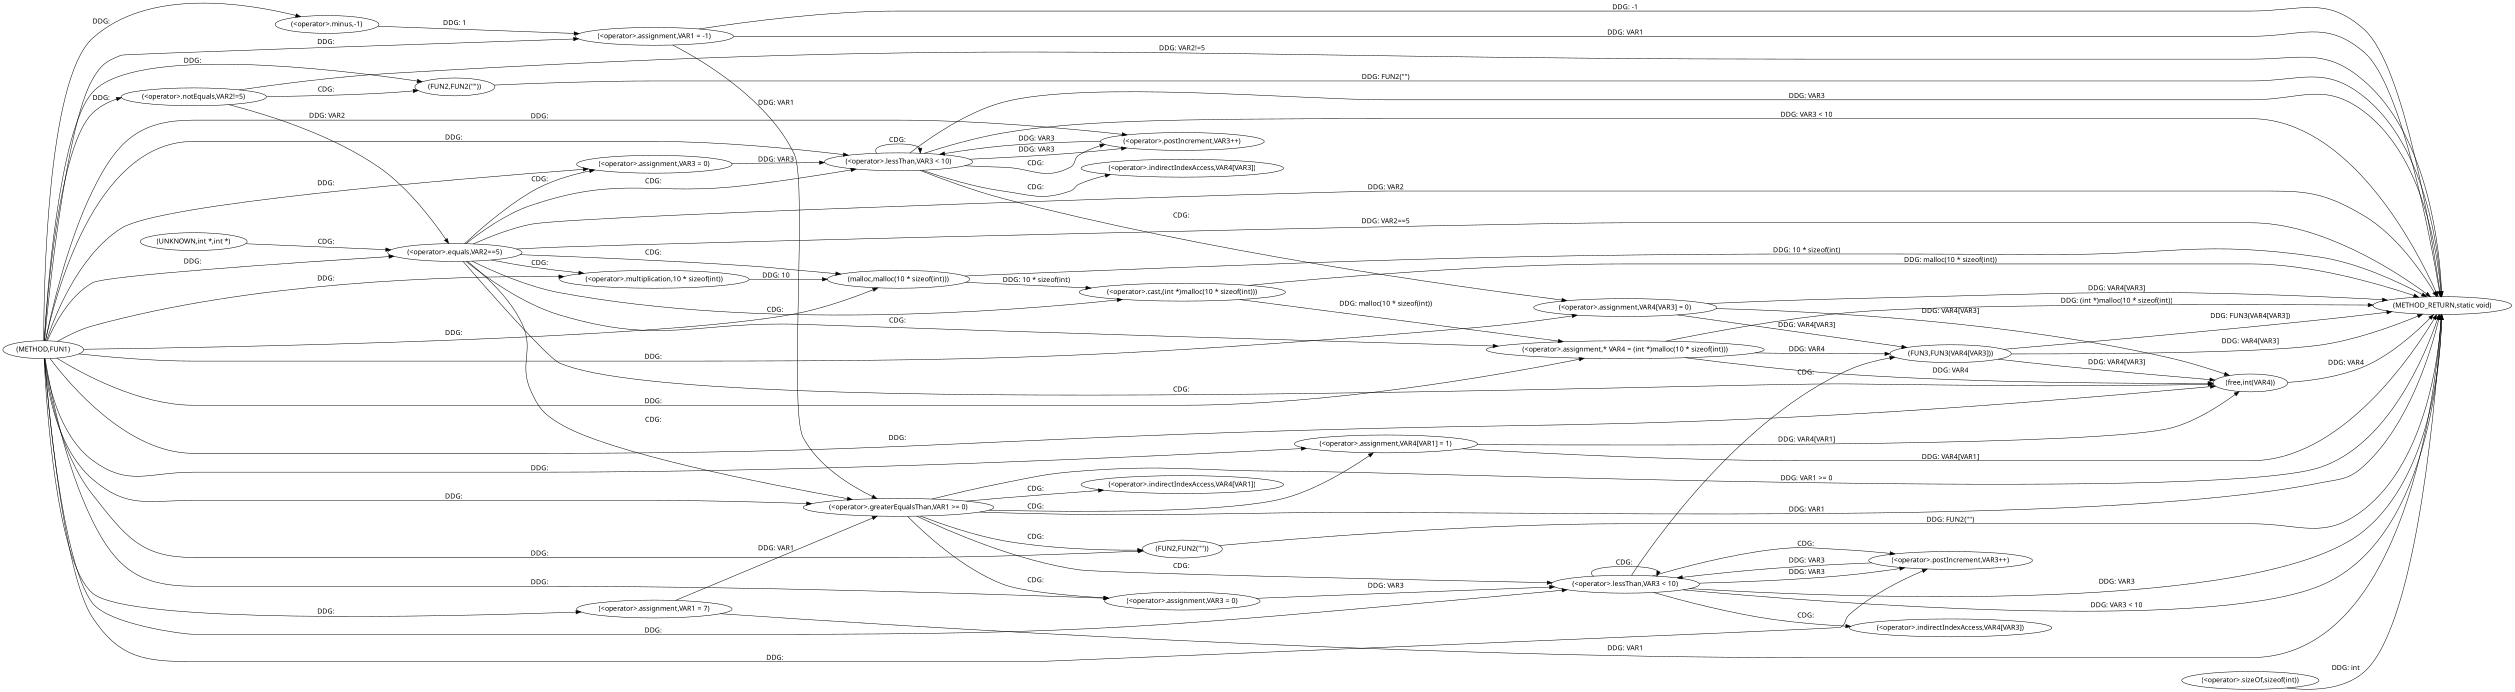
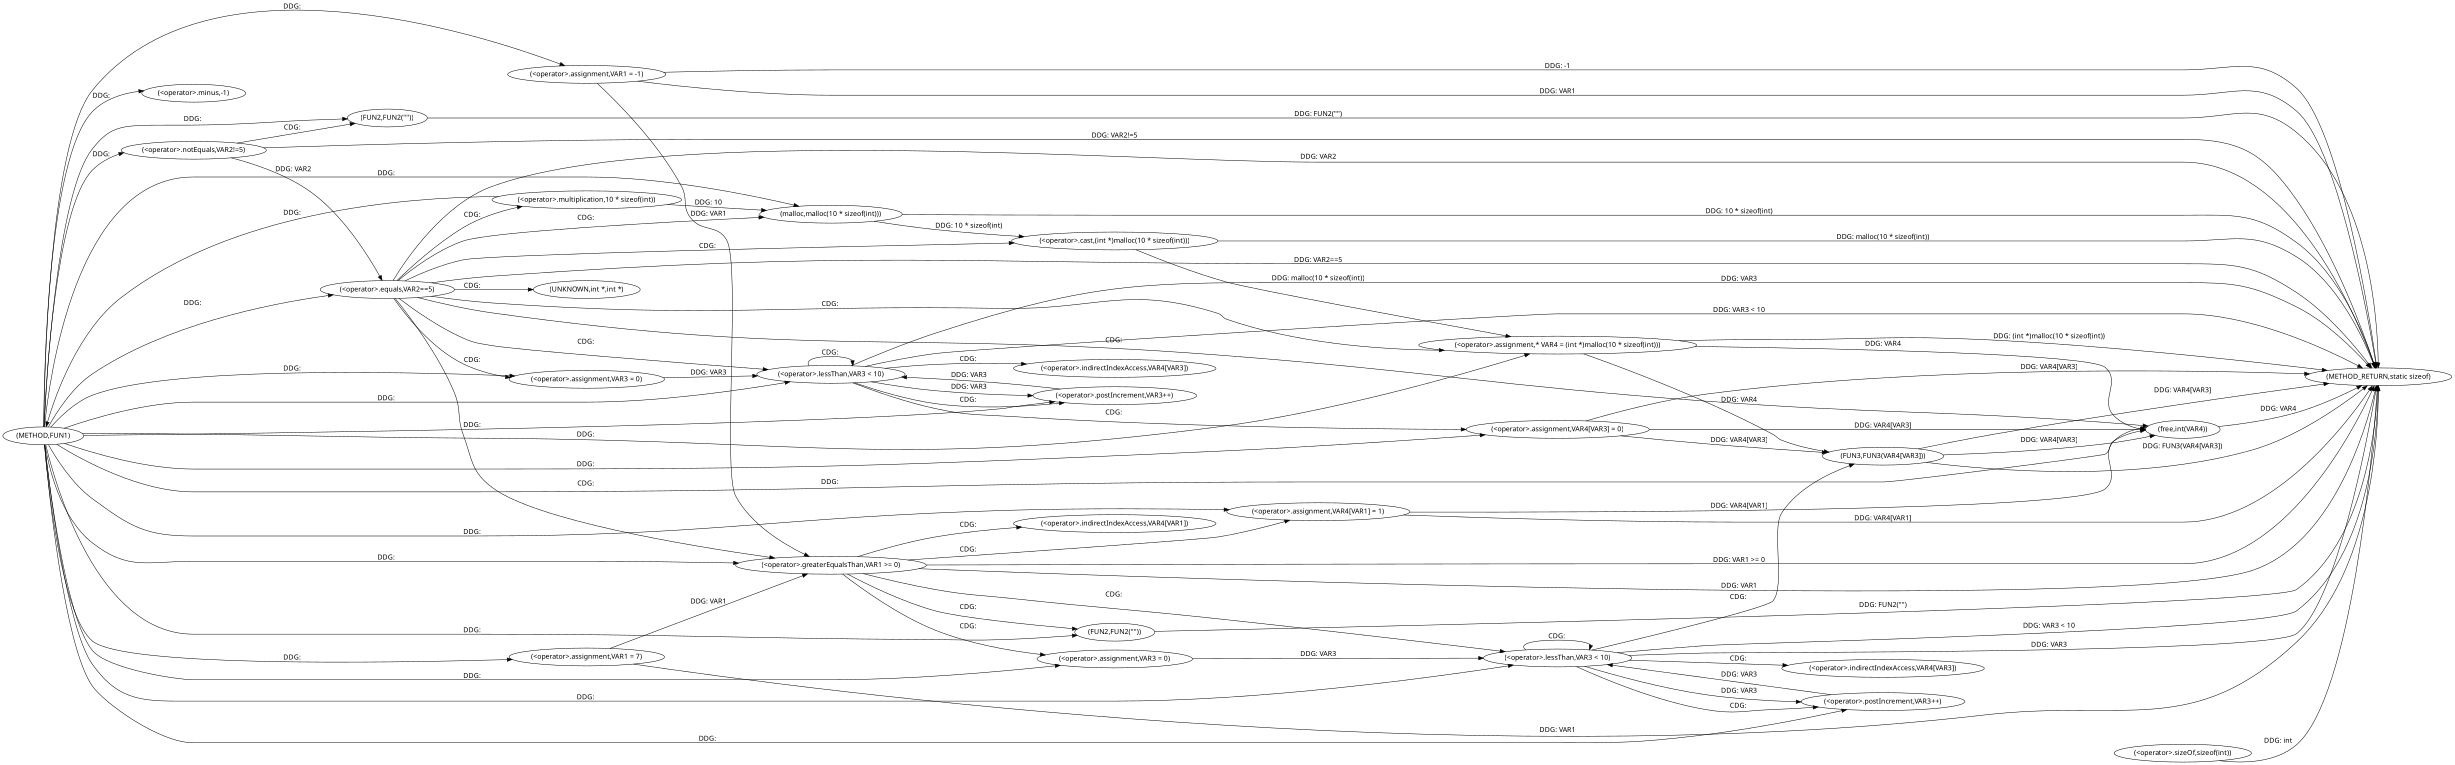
(476, 30) -> none
(316, 247) -> (491, 290)
(305, 288) -> (231, 239)
(2442, 306) -> (2379, 377)
